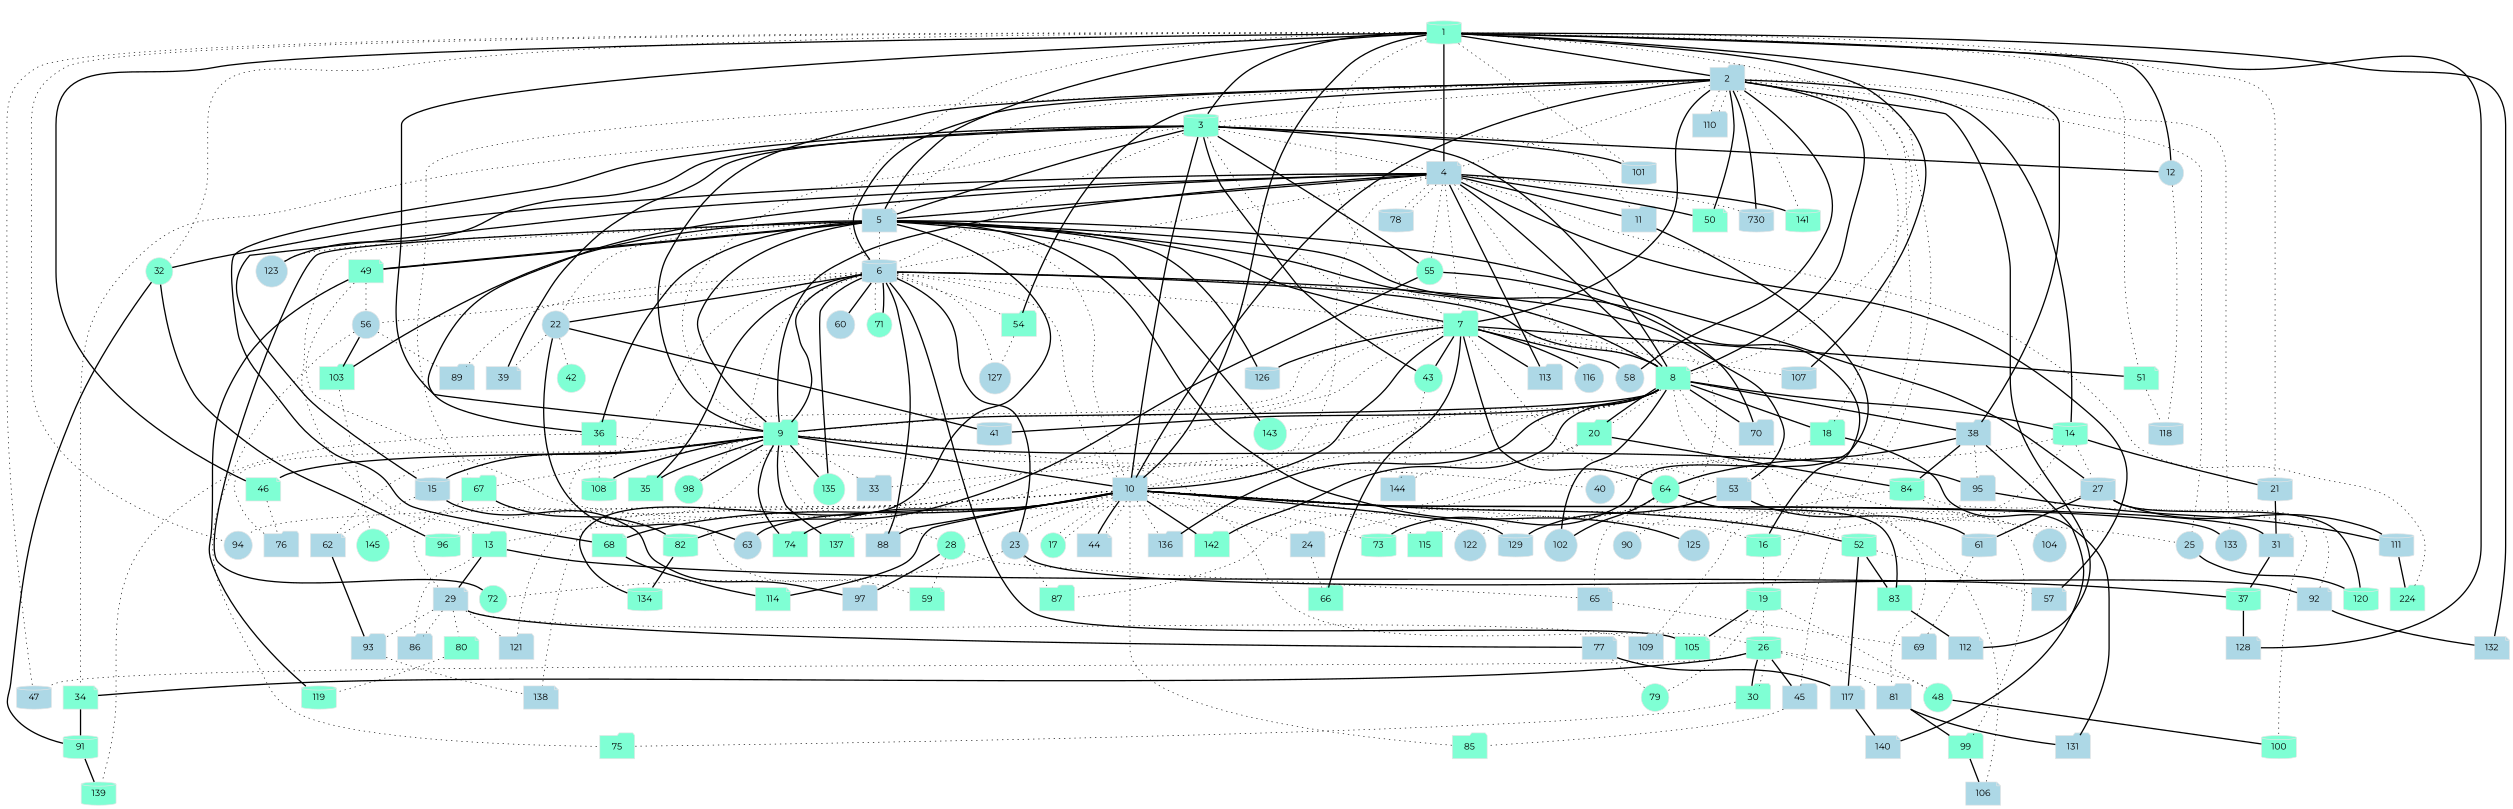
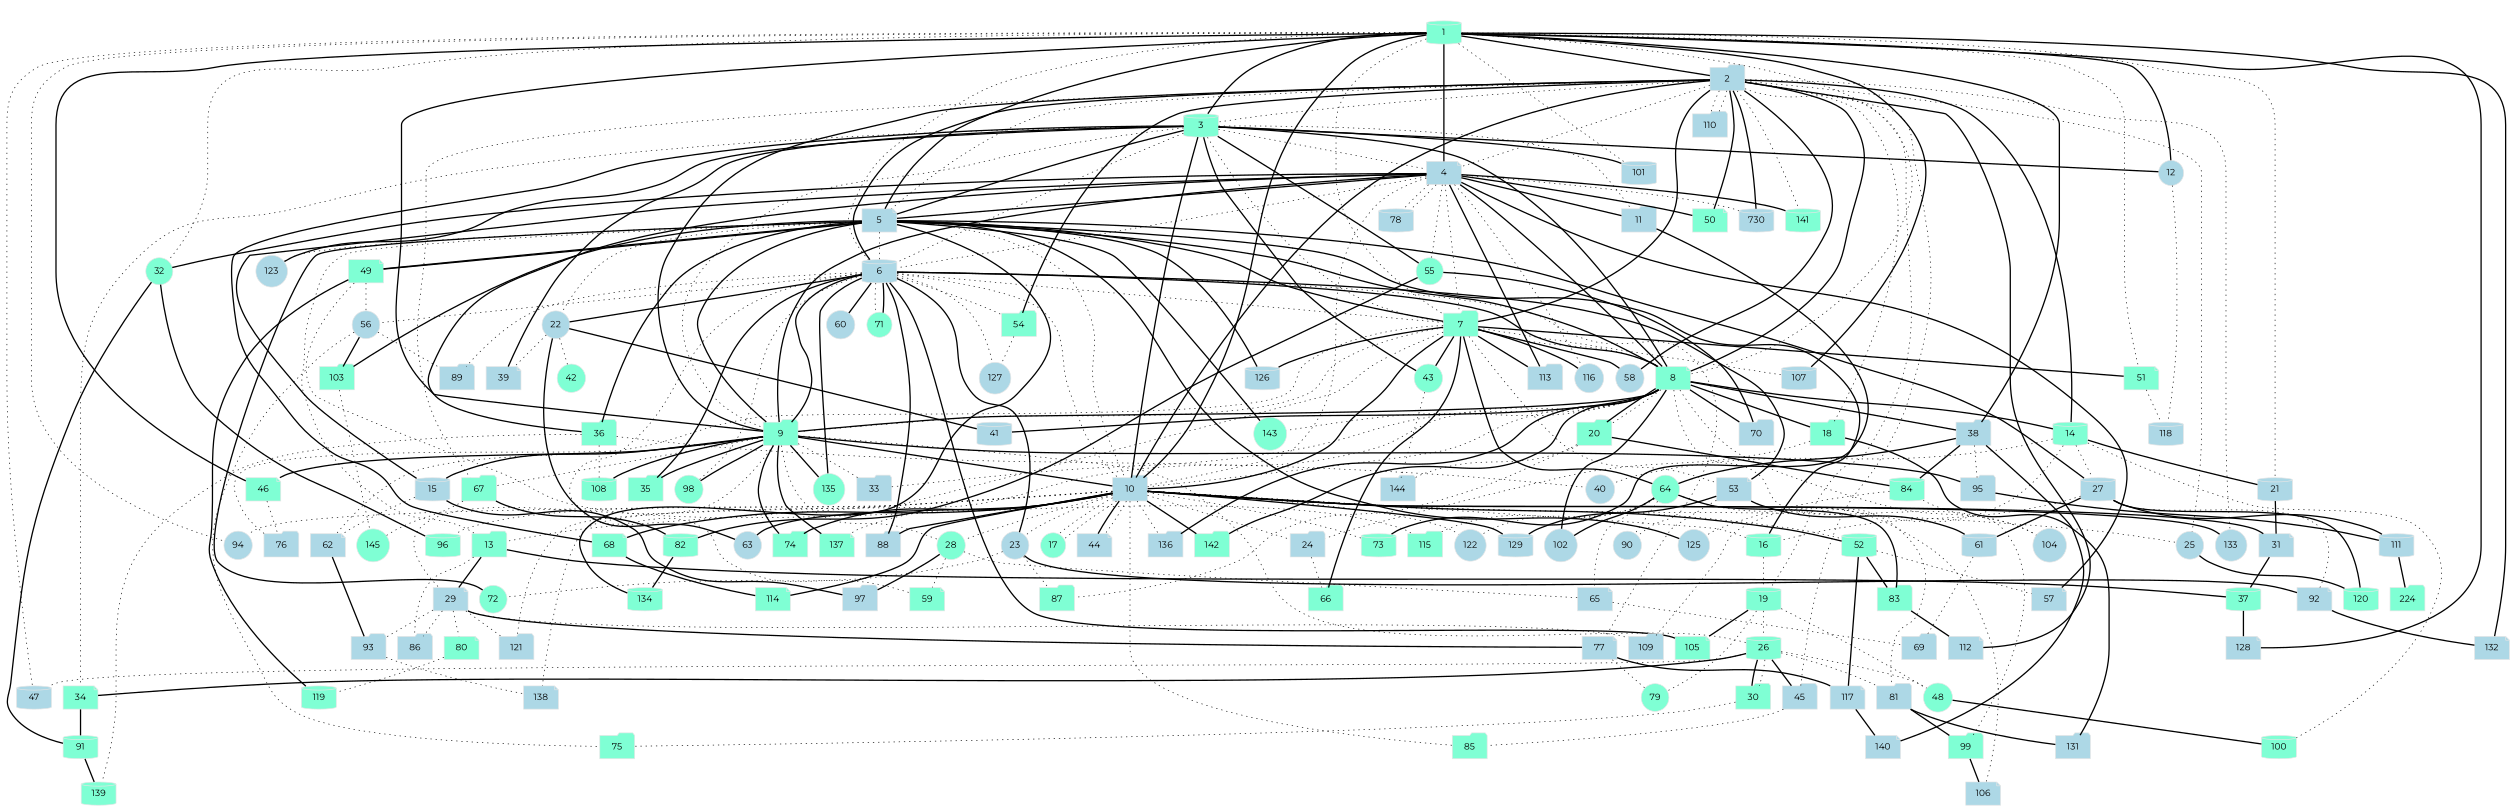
(1994, 328) -> none
(2303, 533) -> (2389, 516)
none -> (1651, 559)
